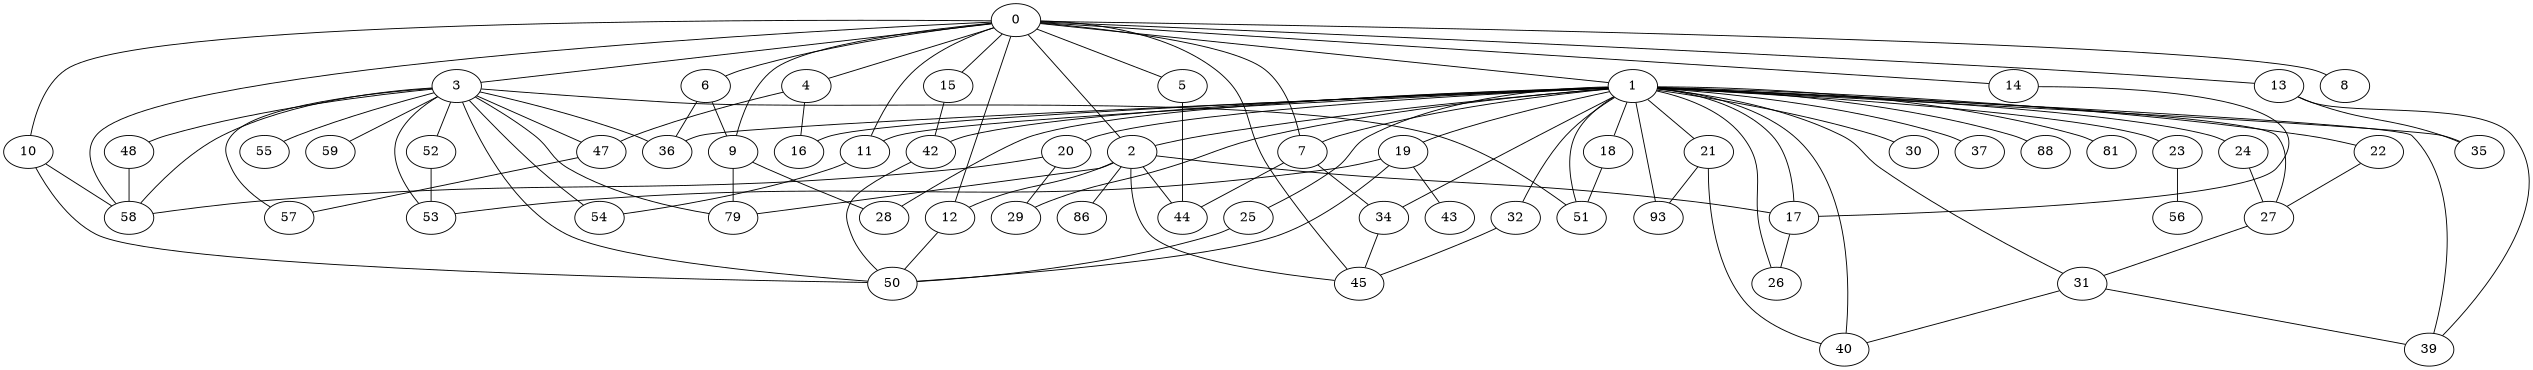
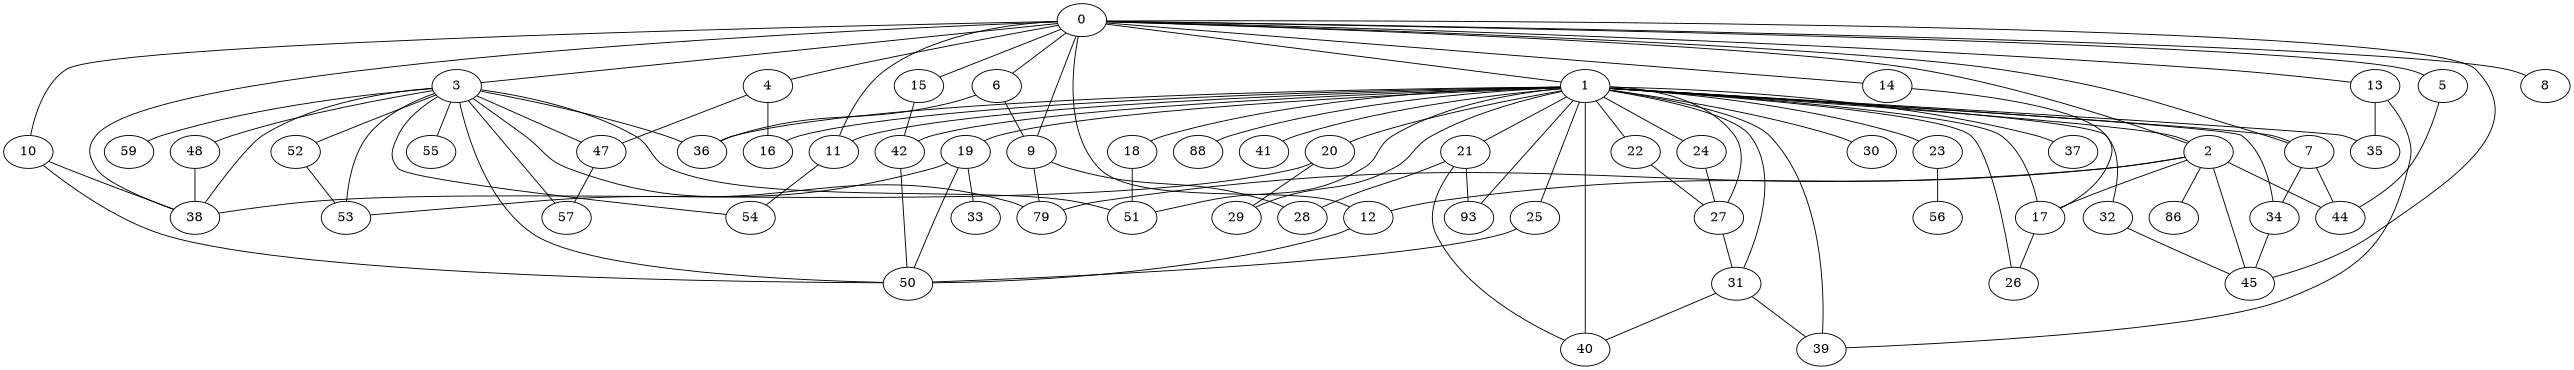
(1083, 125) -> (1383, 184)
(2112, 152) -> (1264, 152)
(129, 218) -> (195, 218)
(1450, 218) -> (976, 218)
